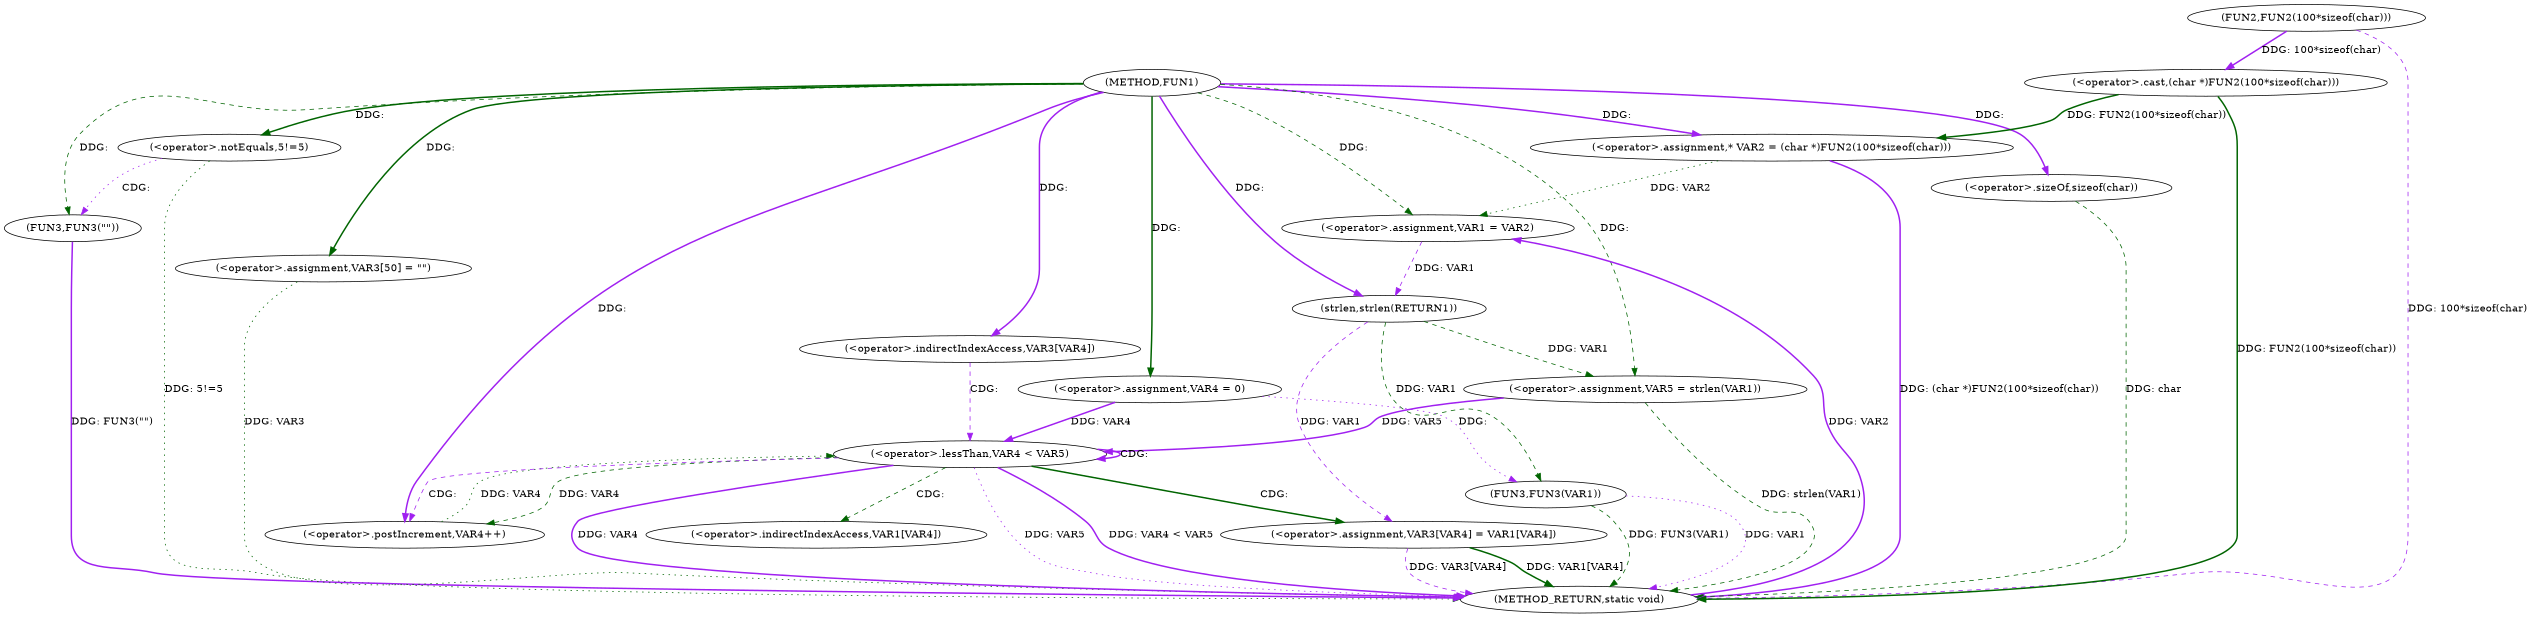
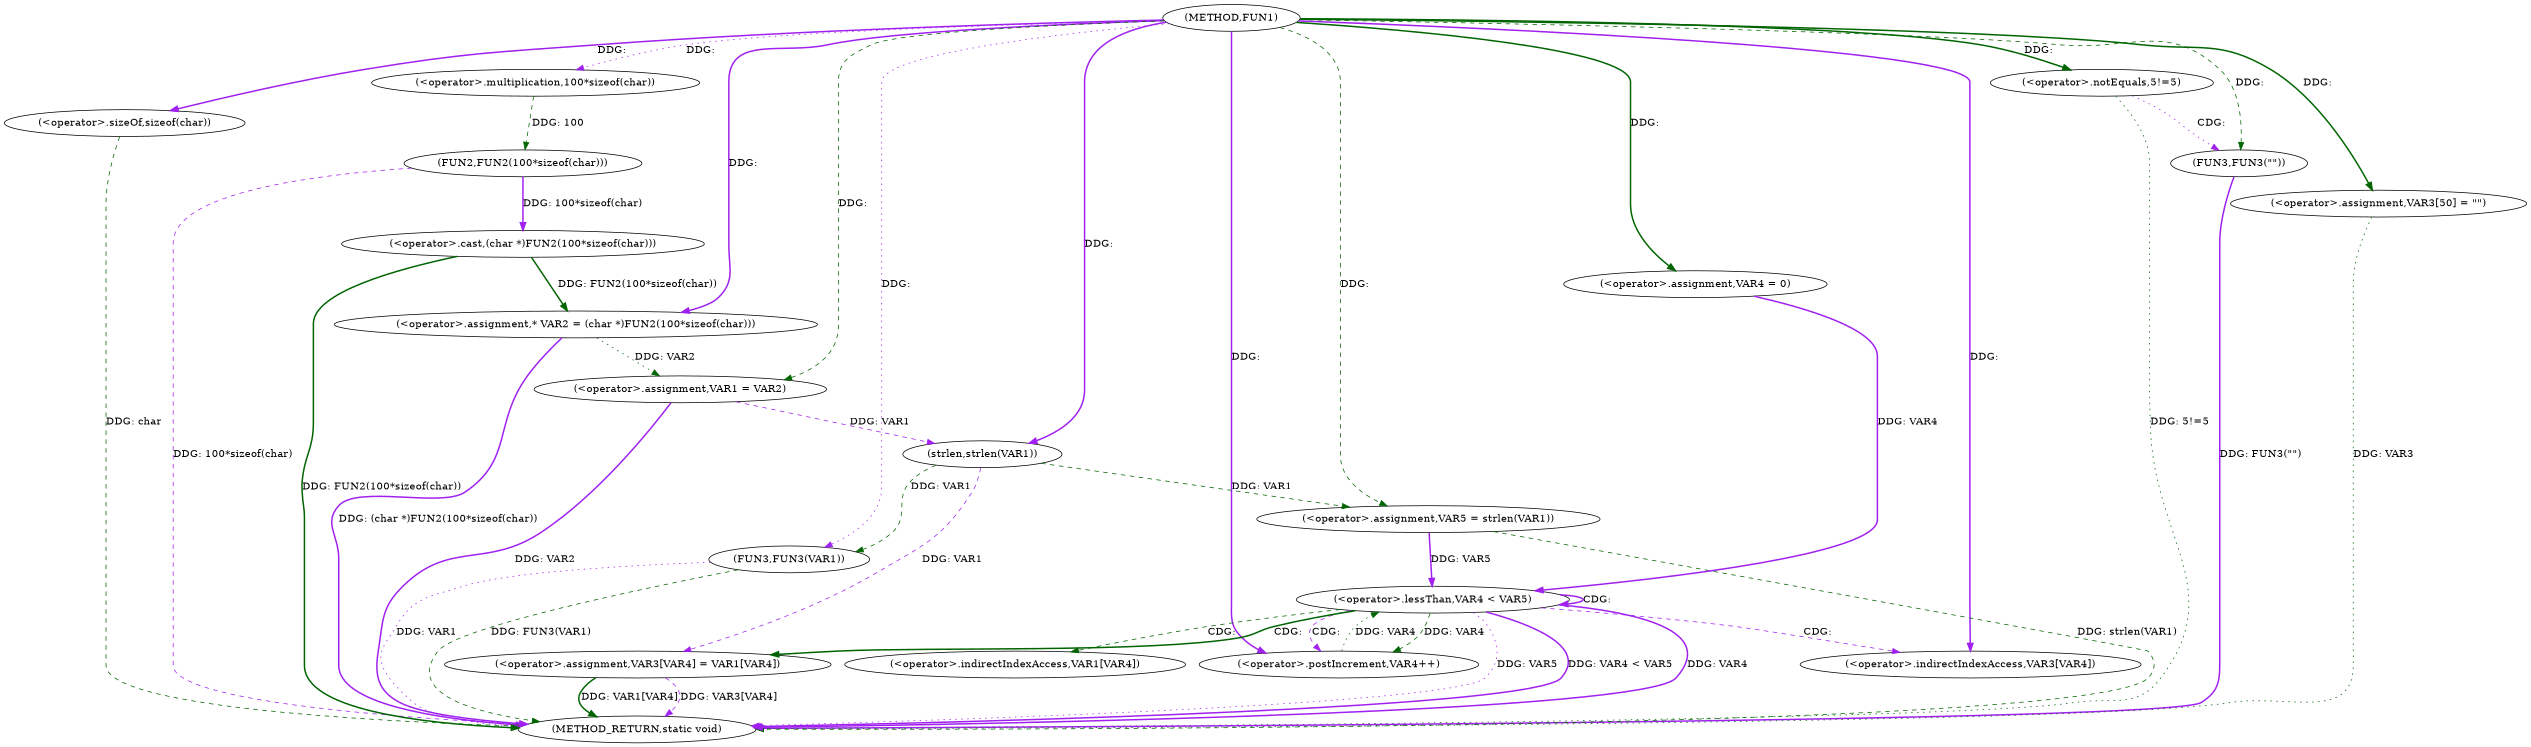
none -> (536, 83)
(1389, 309) -> (982, 454)
(1820, 386) -> (436, 564)
(970, 398) -> (1718, 624)
(1392, 407) -> (882, 176)
